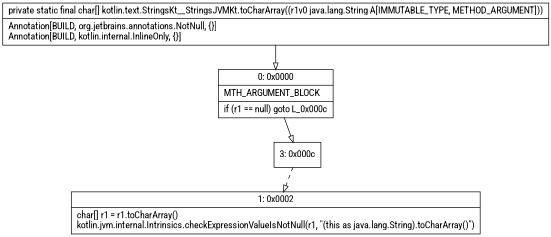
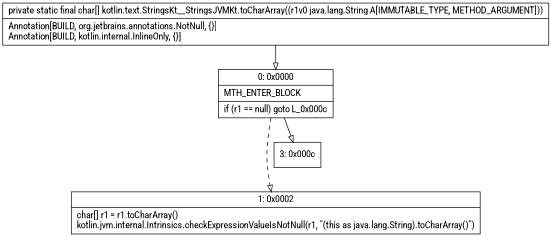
(272, 93) -> (262, 93)
(289, 176) -> (267, 151)
